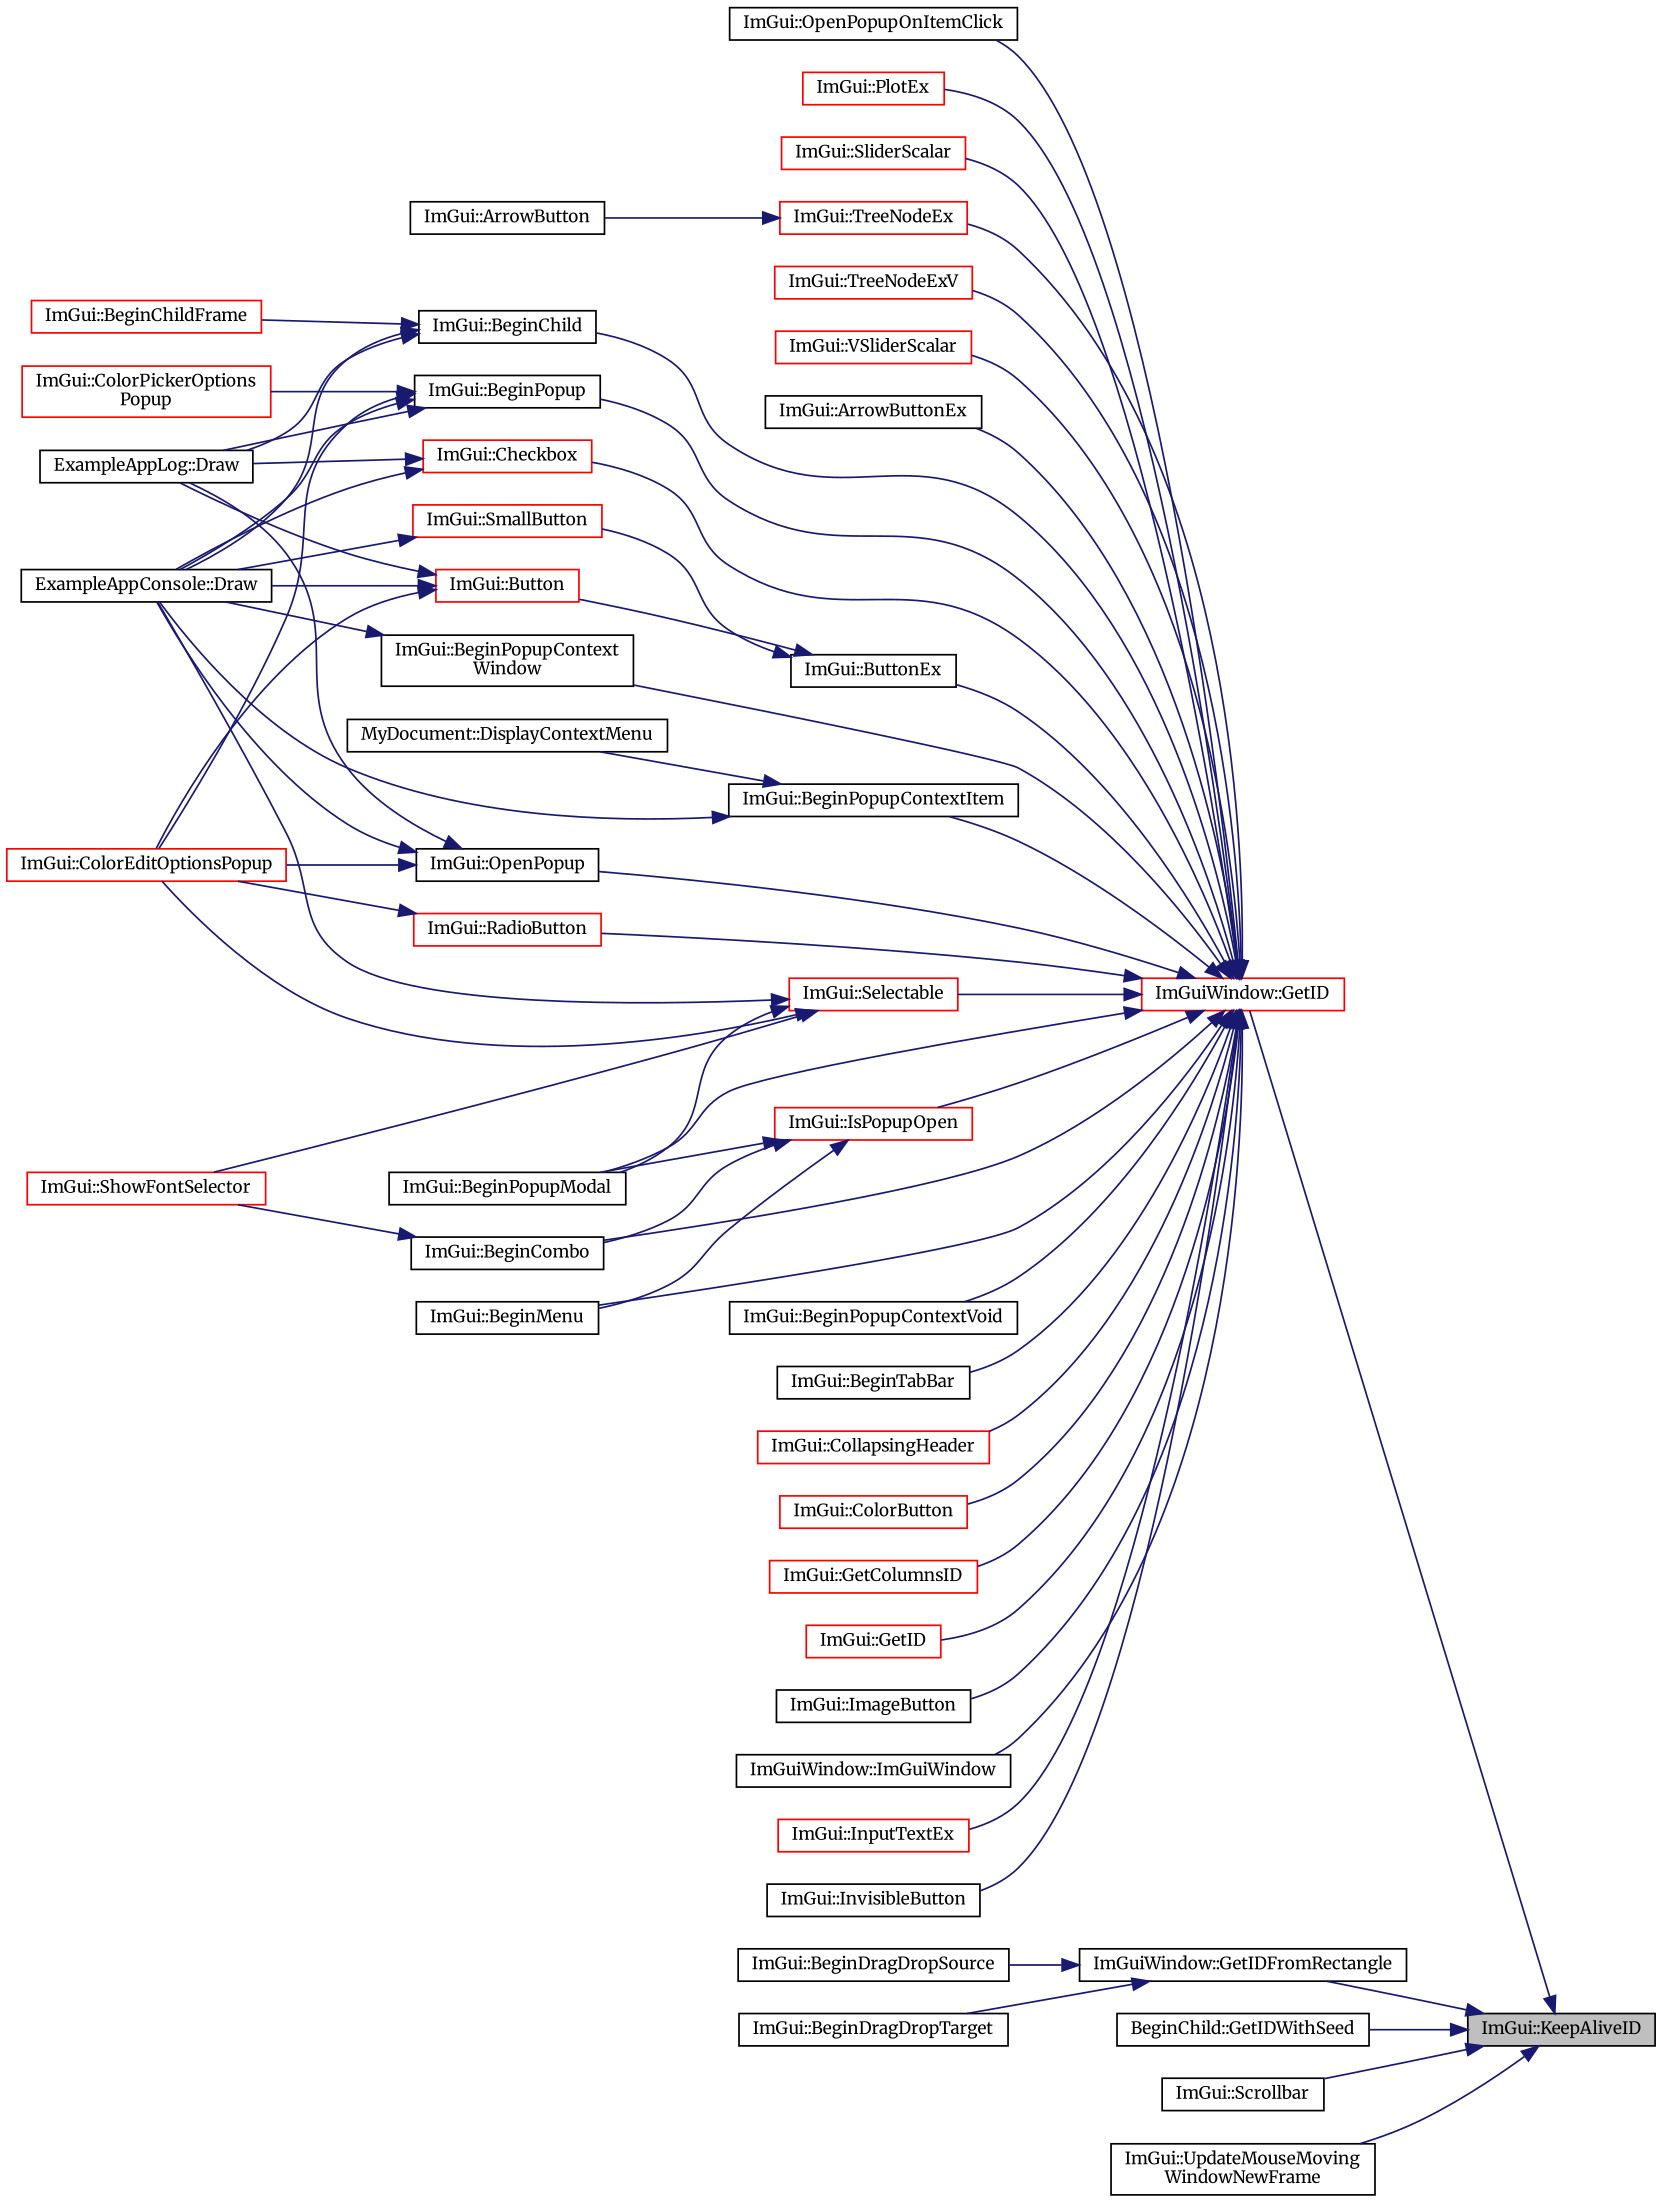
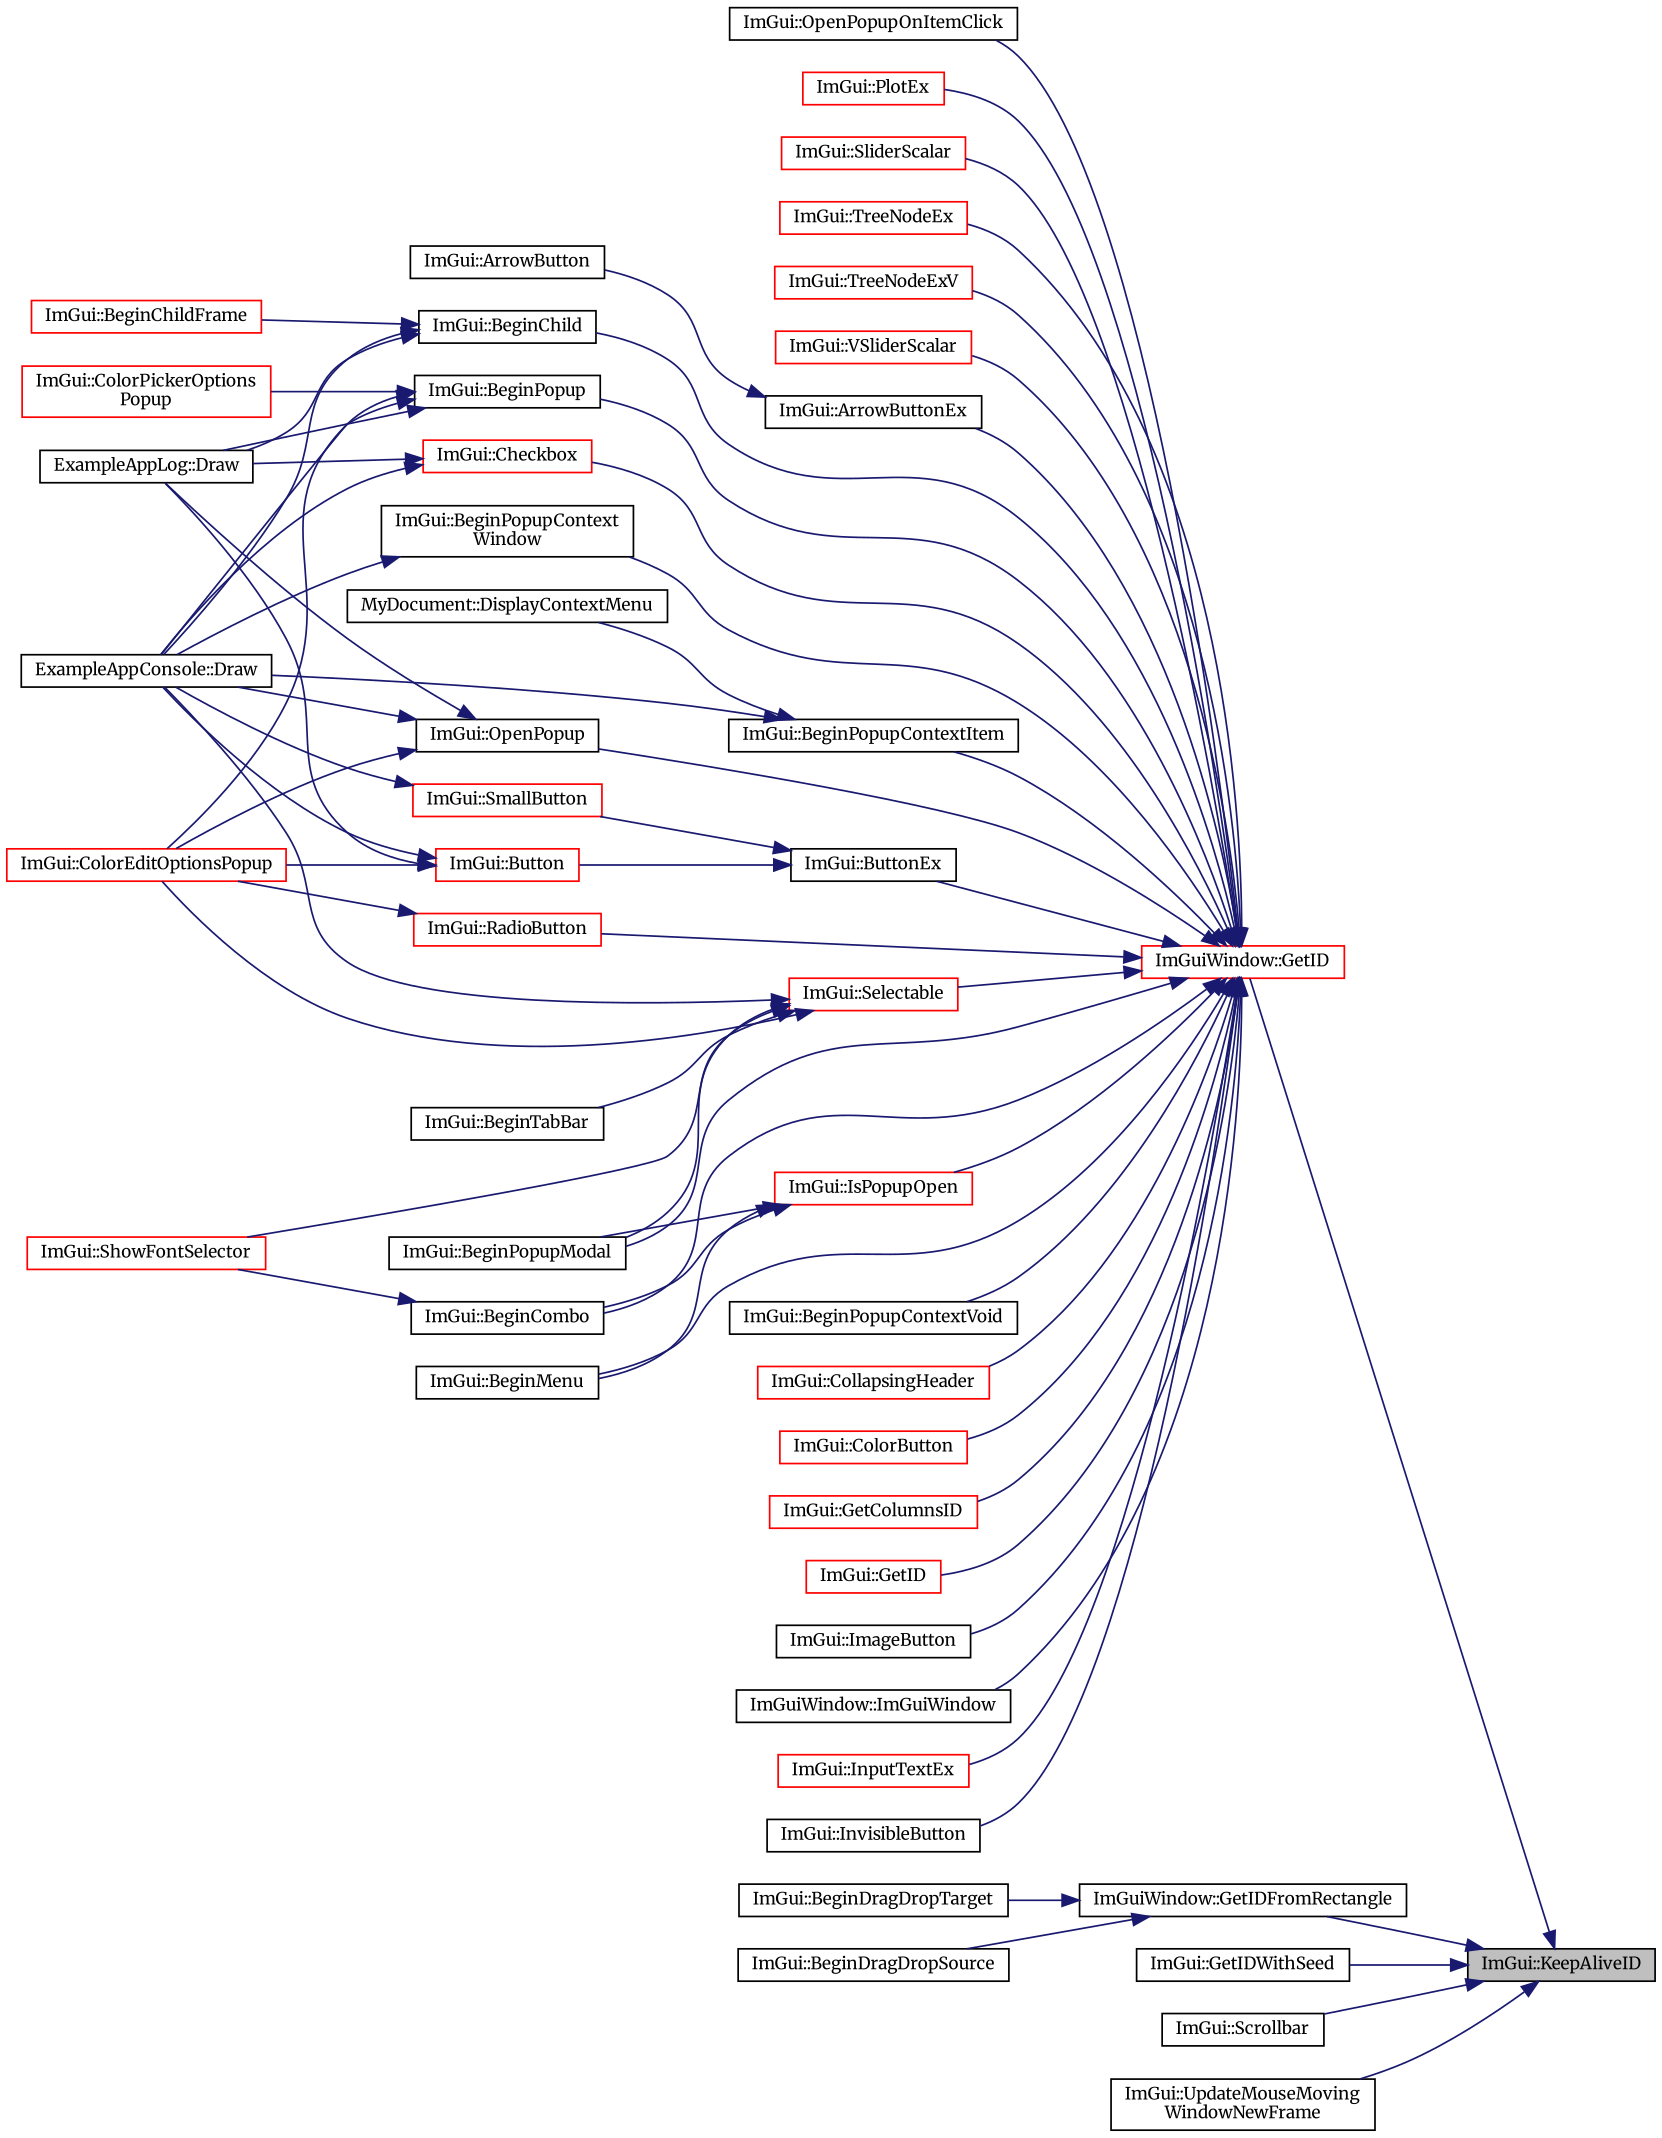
(684, 218) -> (689, 317)
(1133, 1227) -> (691, 1066)
(1243, 2030) -> (1243, 1965)
